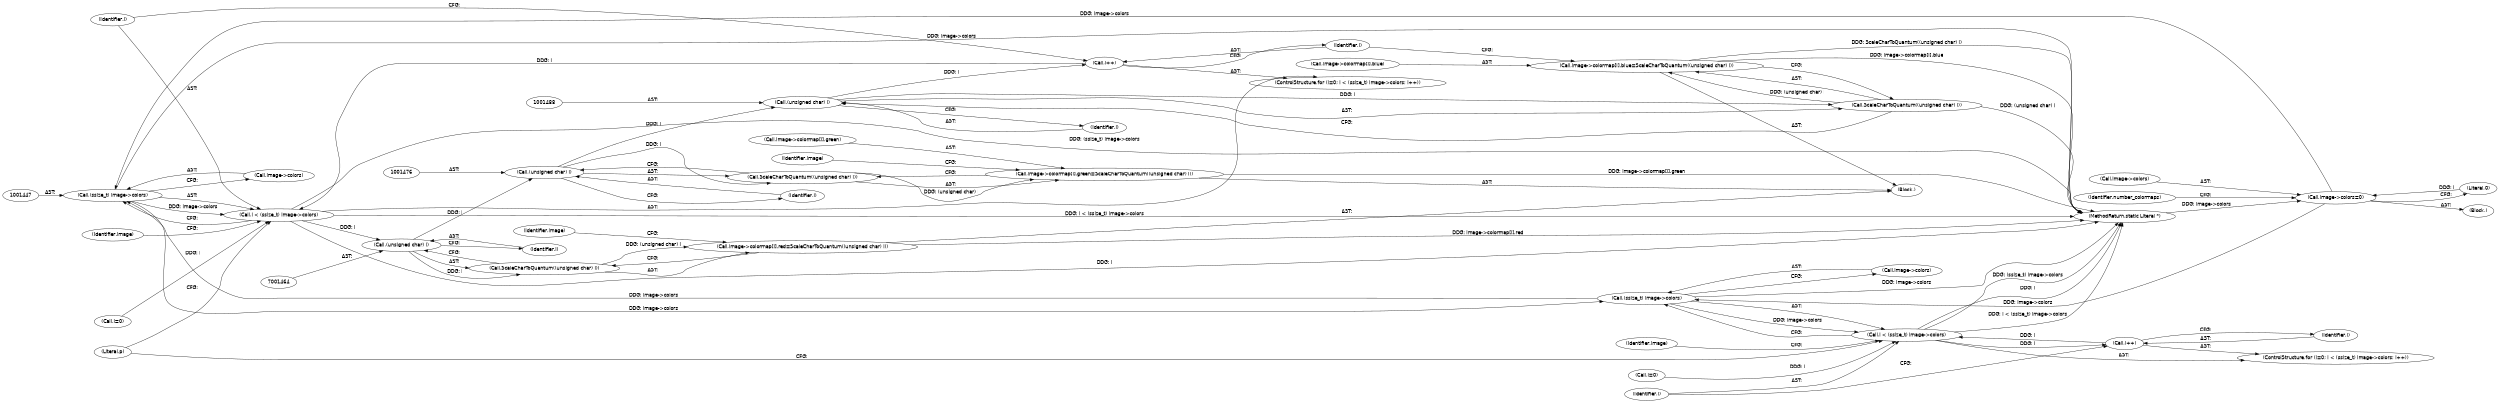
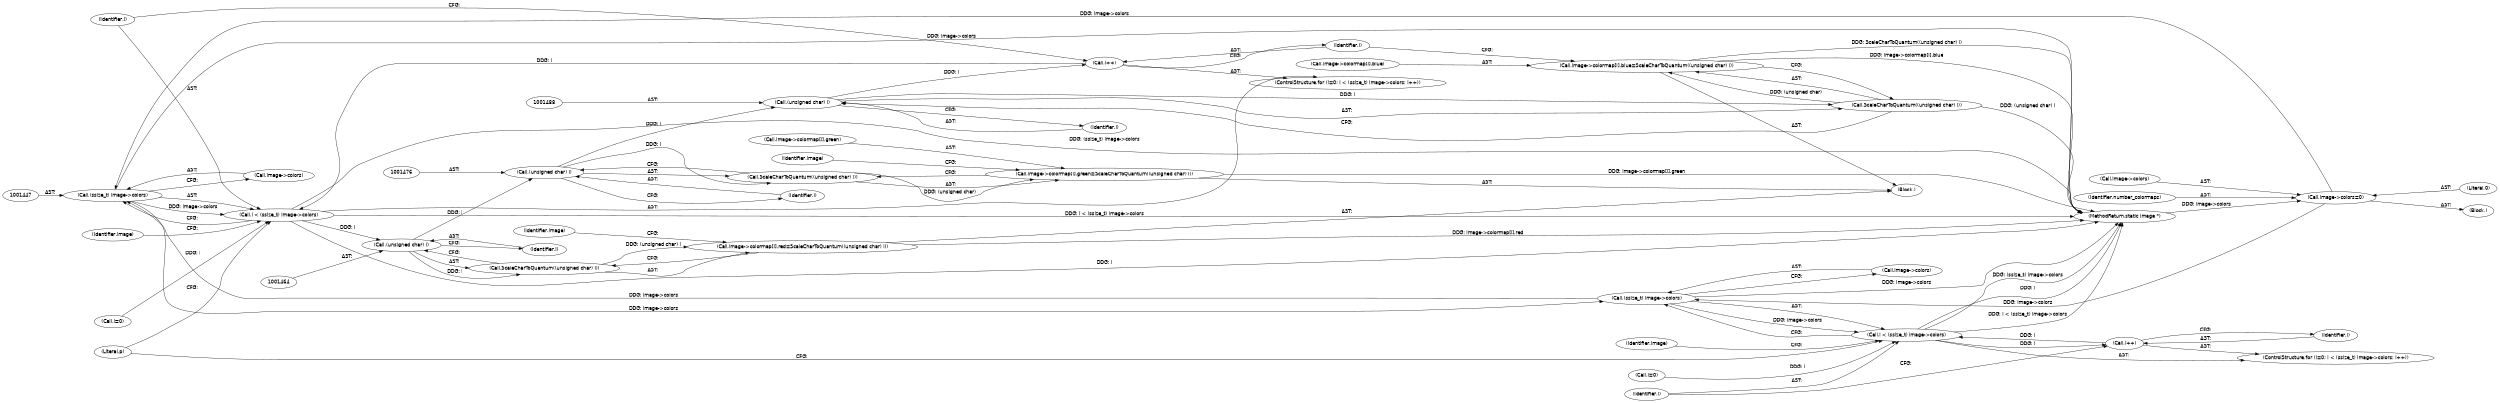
(2447, 188) -> (2447, 188)
(2206, 195) -> (2206, 195)
(2418, 201) -> none
(2125, 216) -> (2125, 216)
(279, 282) -> (279, 282)
